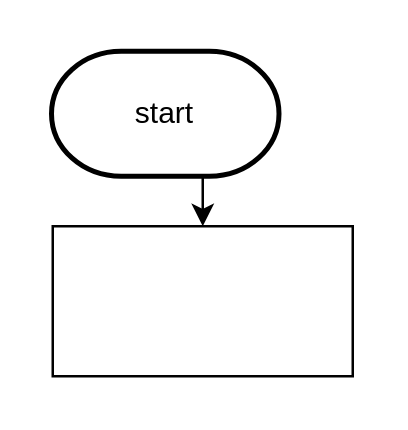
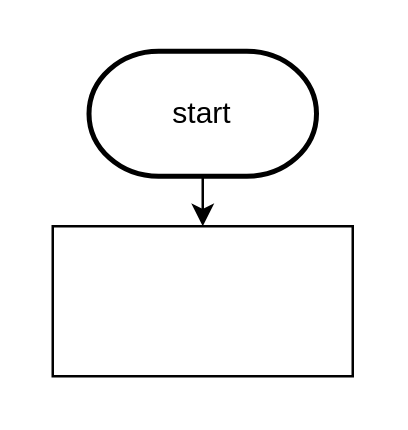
(165, 114) -> (203, 114)
